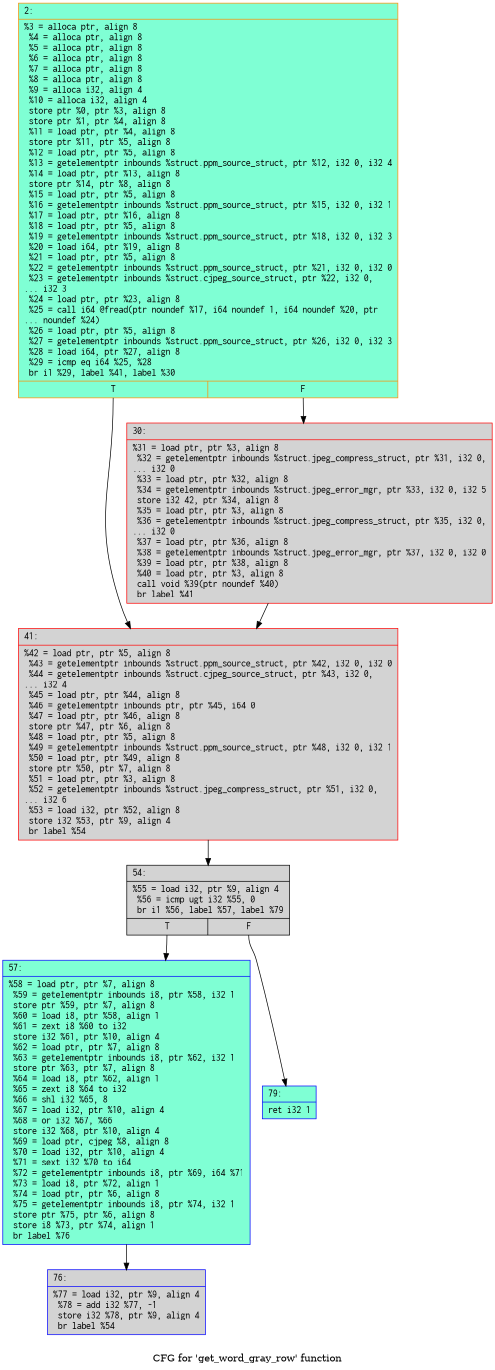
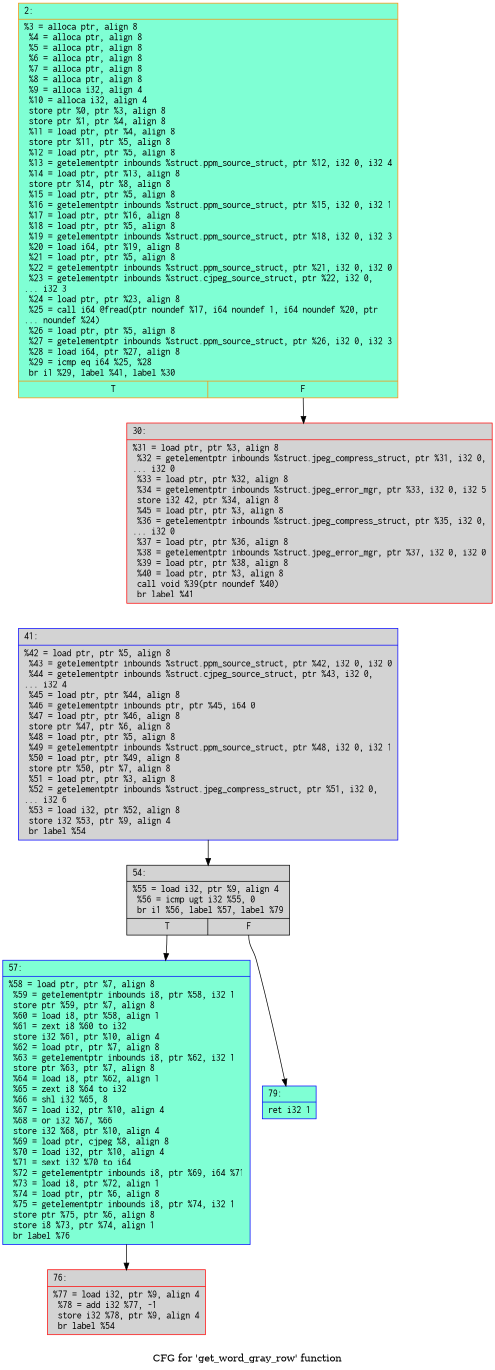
(106, 511) -> none
(208, 511) -> (208, 511)
(264, 613) -> none
(208, 734) -> (208, 734)
(126, 1302) -> (126, 1302)
